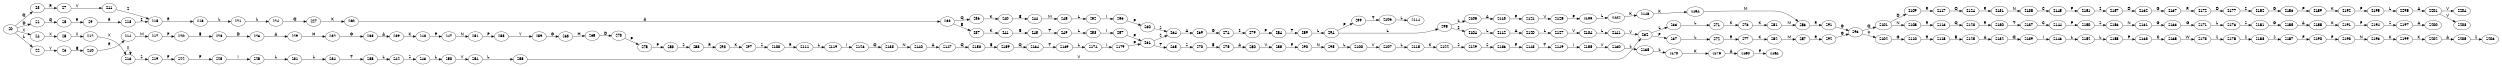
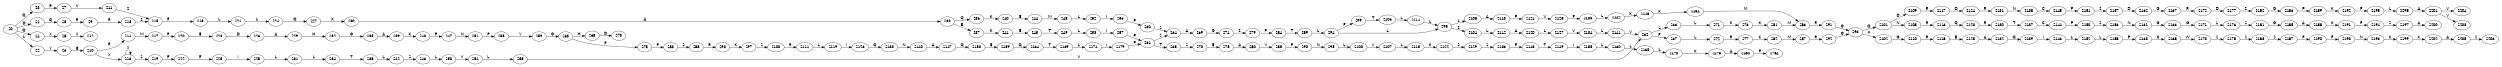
none -> (1429, 23)
(24, 31) -> (24, 31)
(113, 41) -> (106, 58)
(630, 41) -> (603, 45)
(1602, 45) -> (1602, 45)
(1774, 54) -> (1774, 54)
